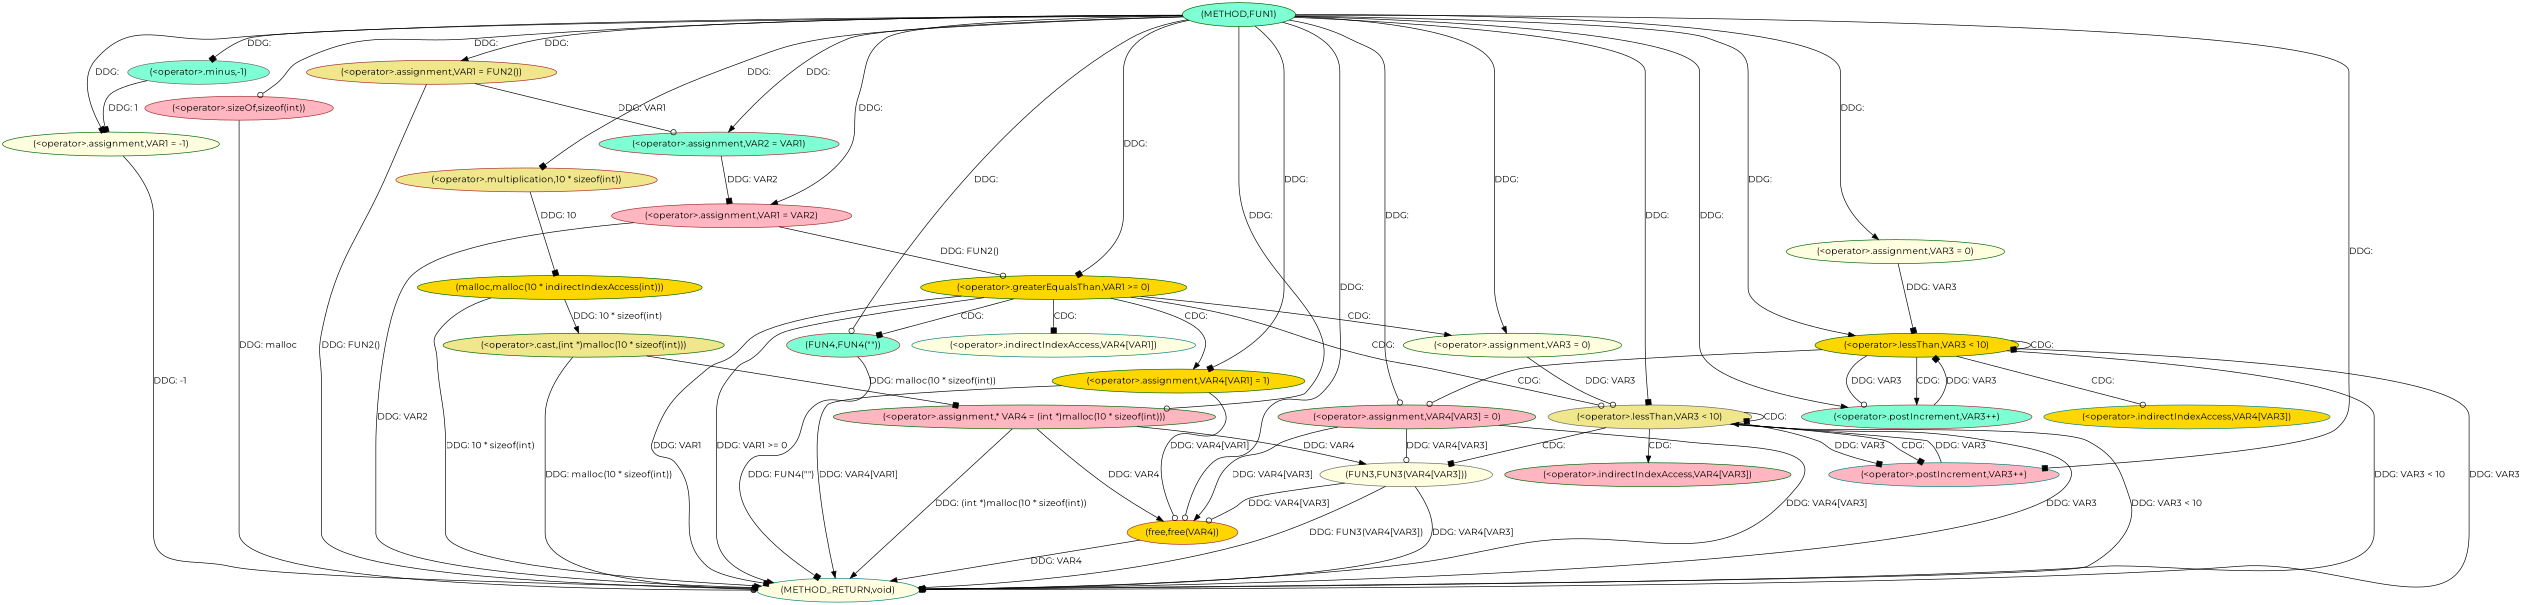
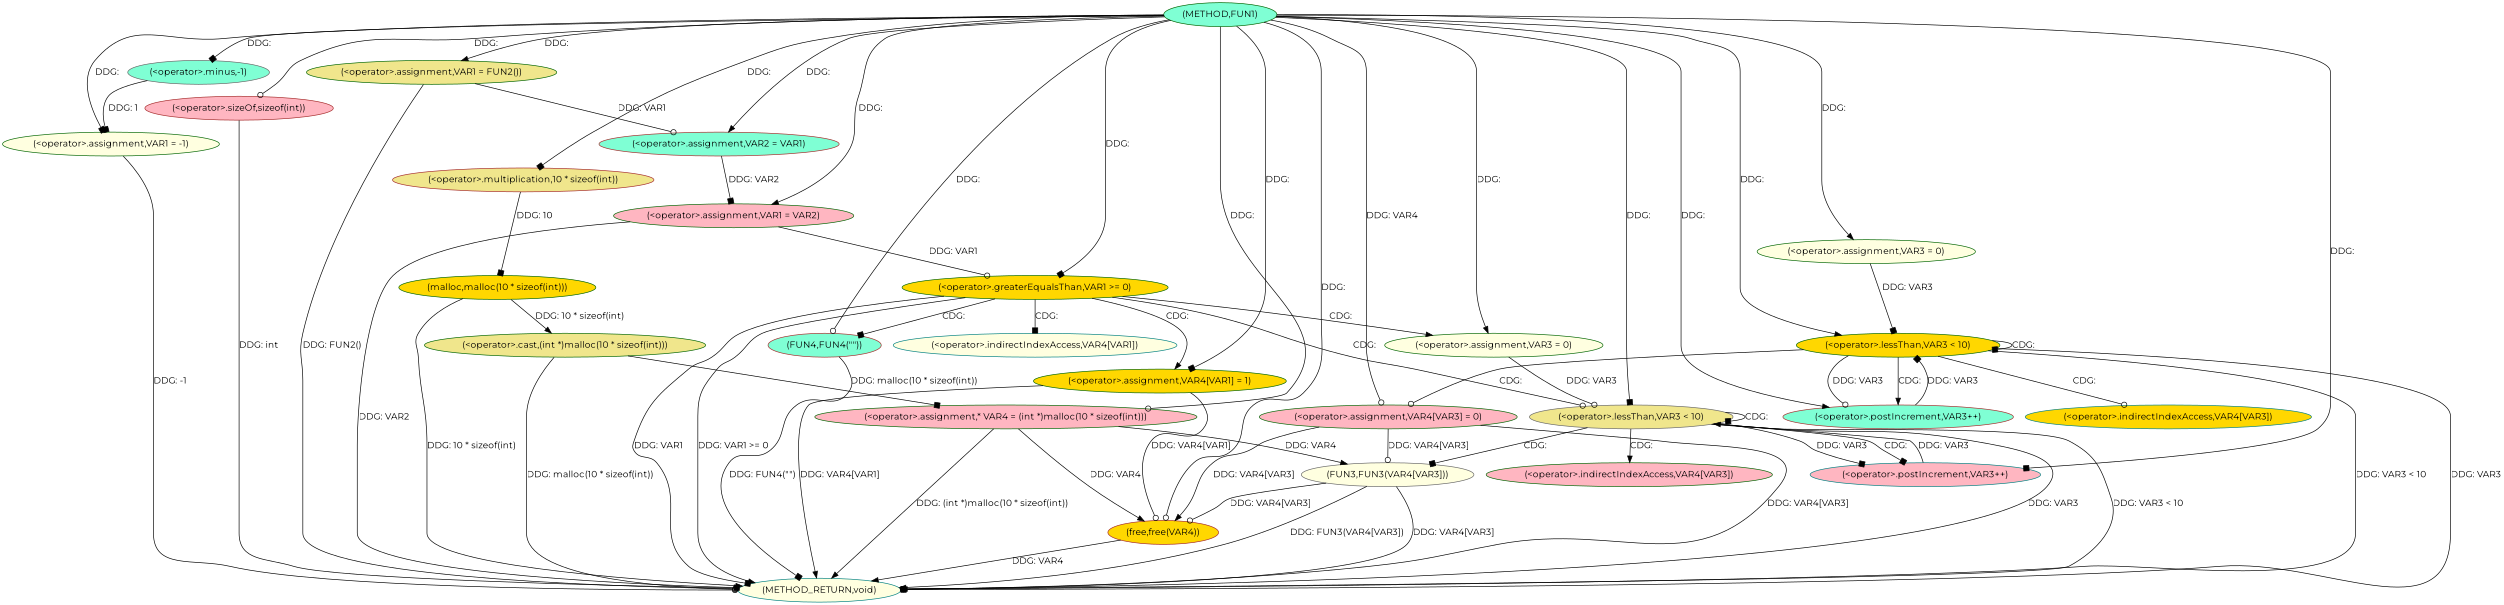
(432, 72) -> (432, 72)
(732, 216) -> (734, 216)
(1398, 216) -> (1392, 216)
(970, 252) -> (953, 252)
(560, 287) -> (497, 287)
(268, 345) -> (259, 345)
